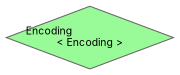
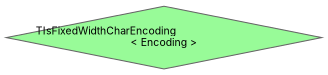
(90, 38) -> (164, 38)
